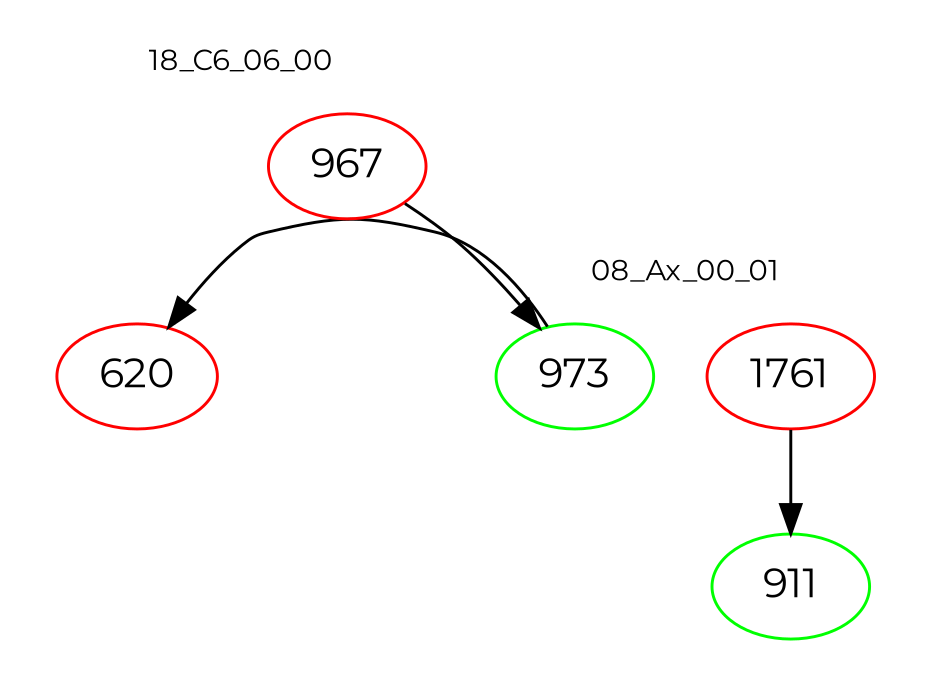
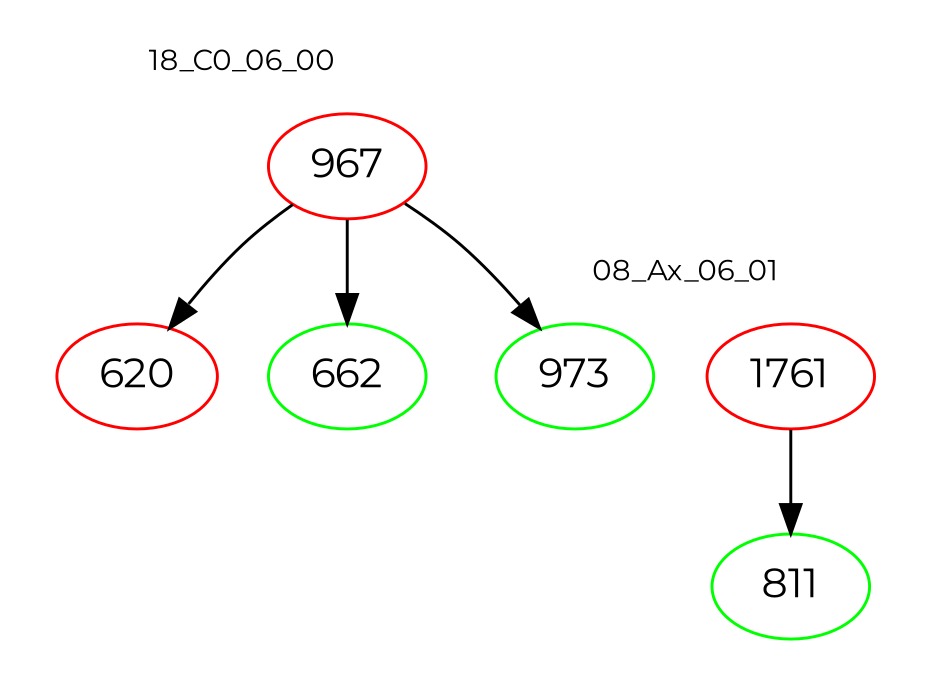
(242, 63) -> (242, 63)
(371, 220) -> (237, 250)
(686, 273) -> (686, 273)
none -> (347, 376)
(791, 587) -> (791, 587)
